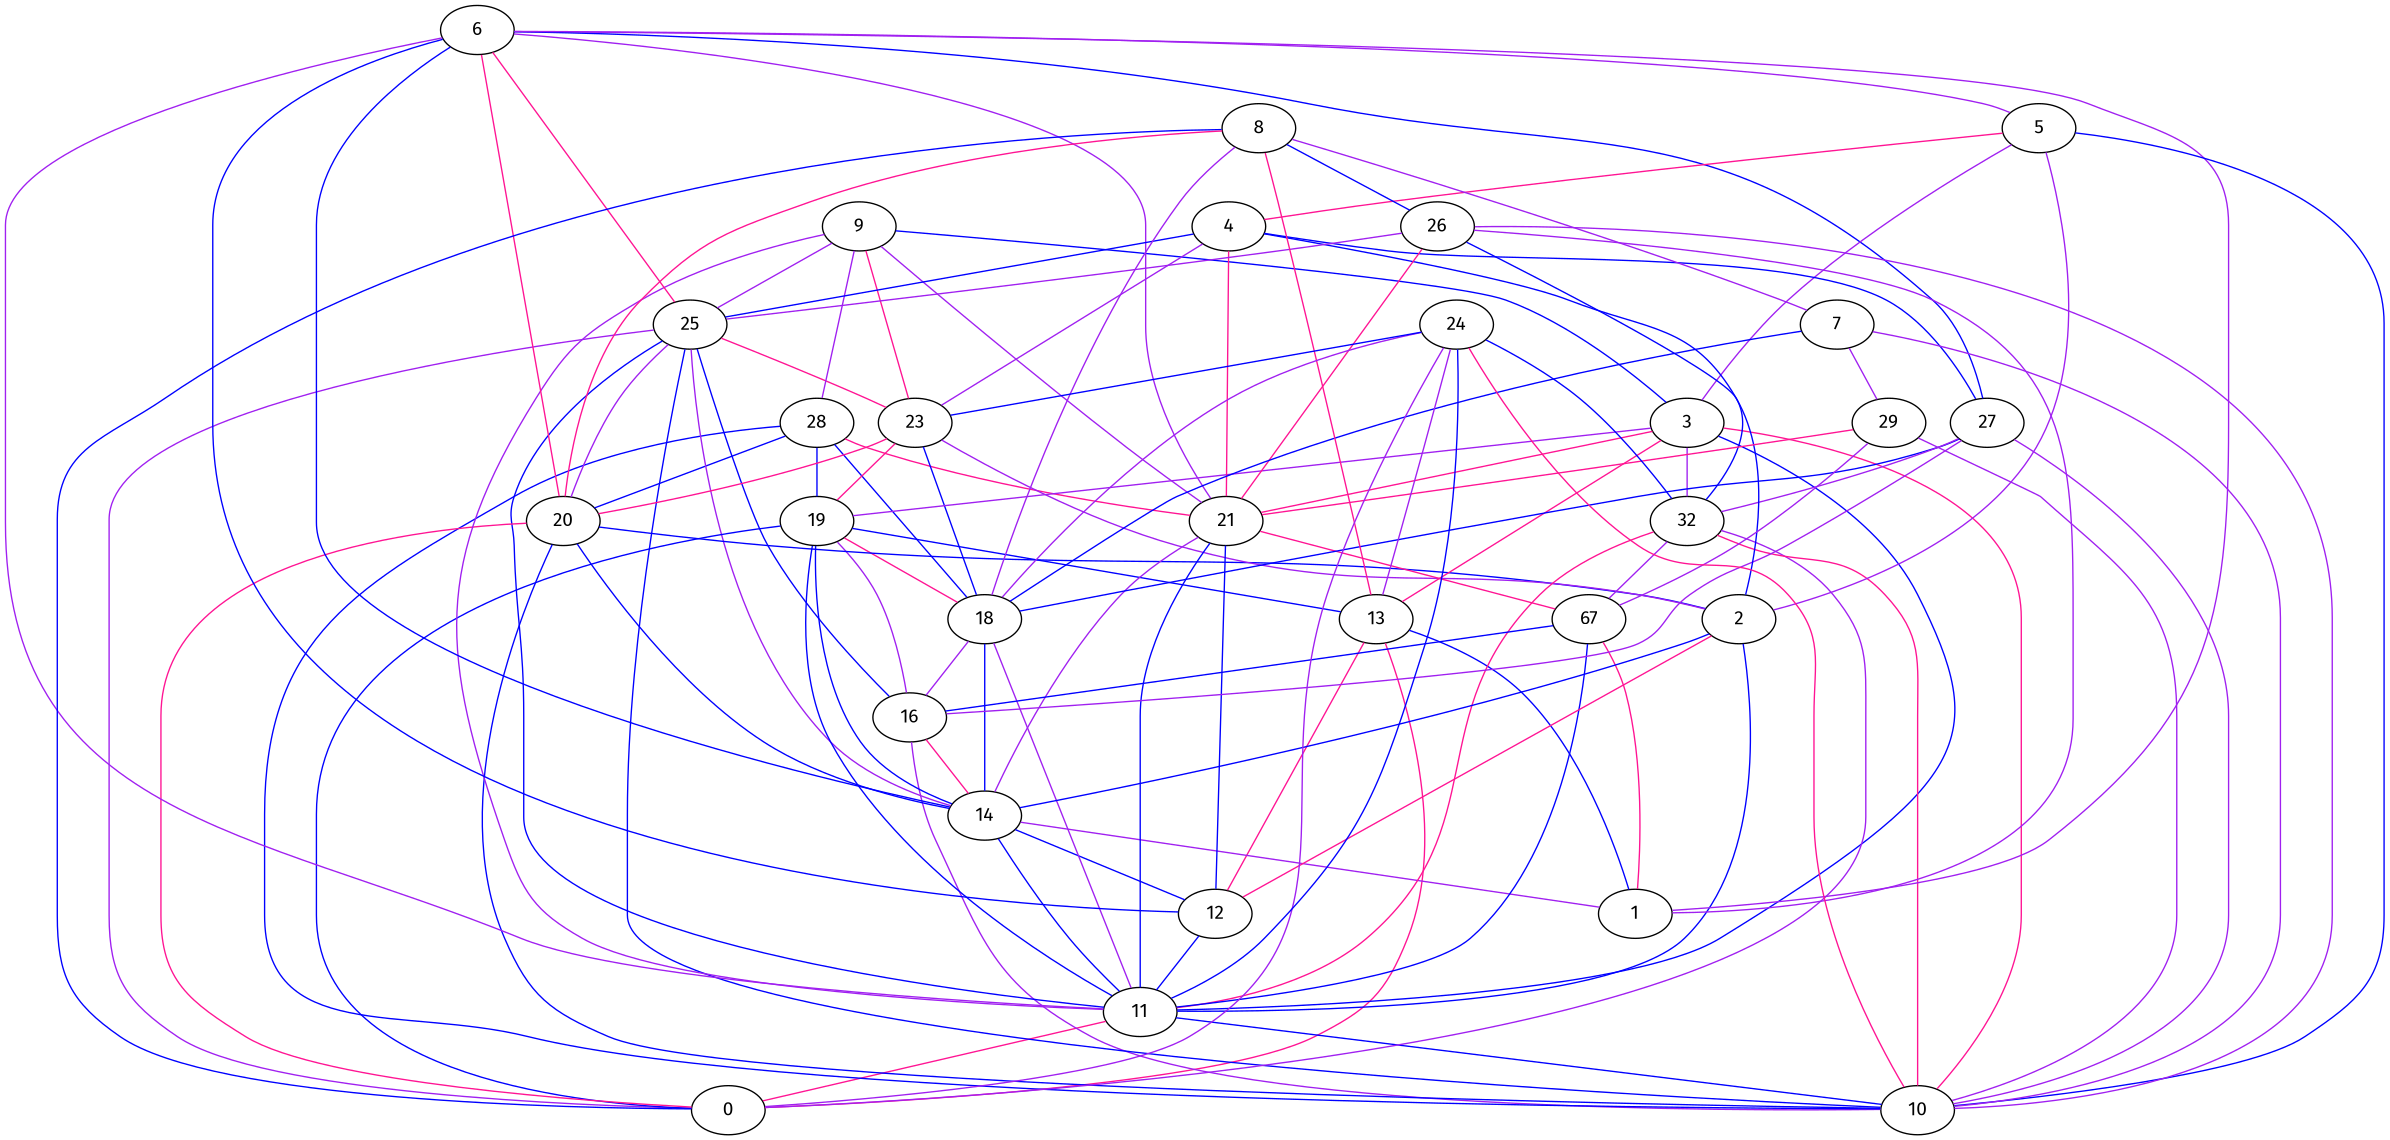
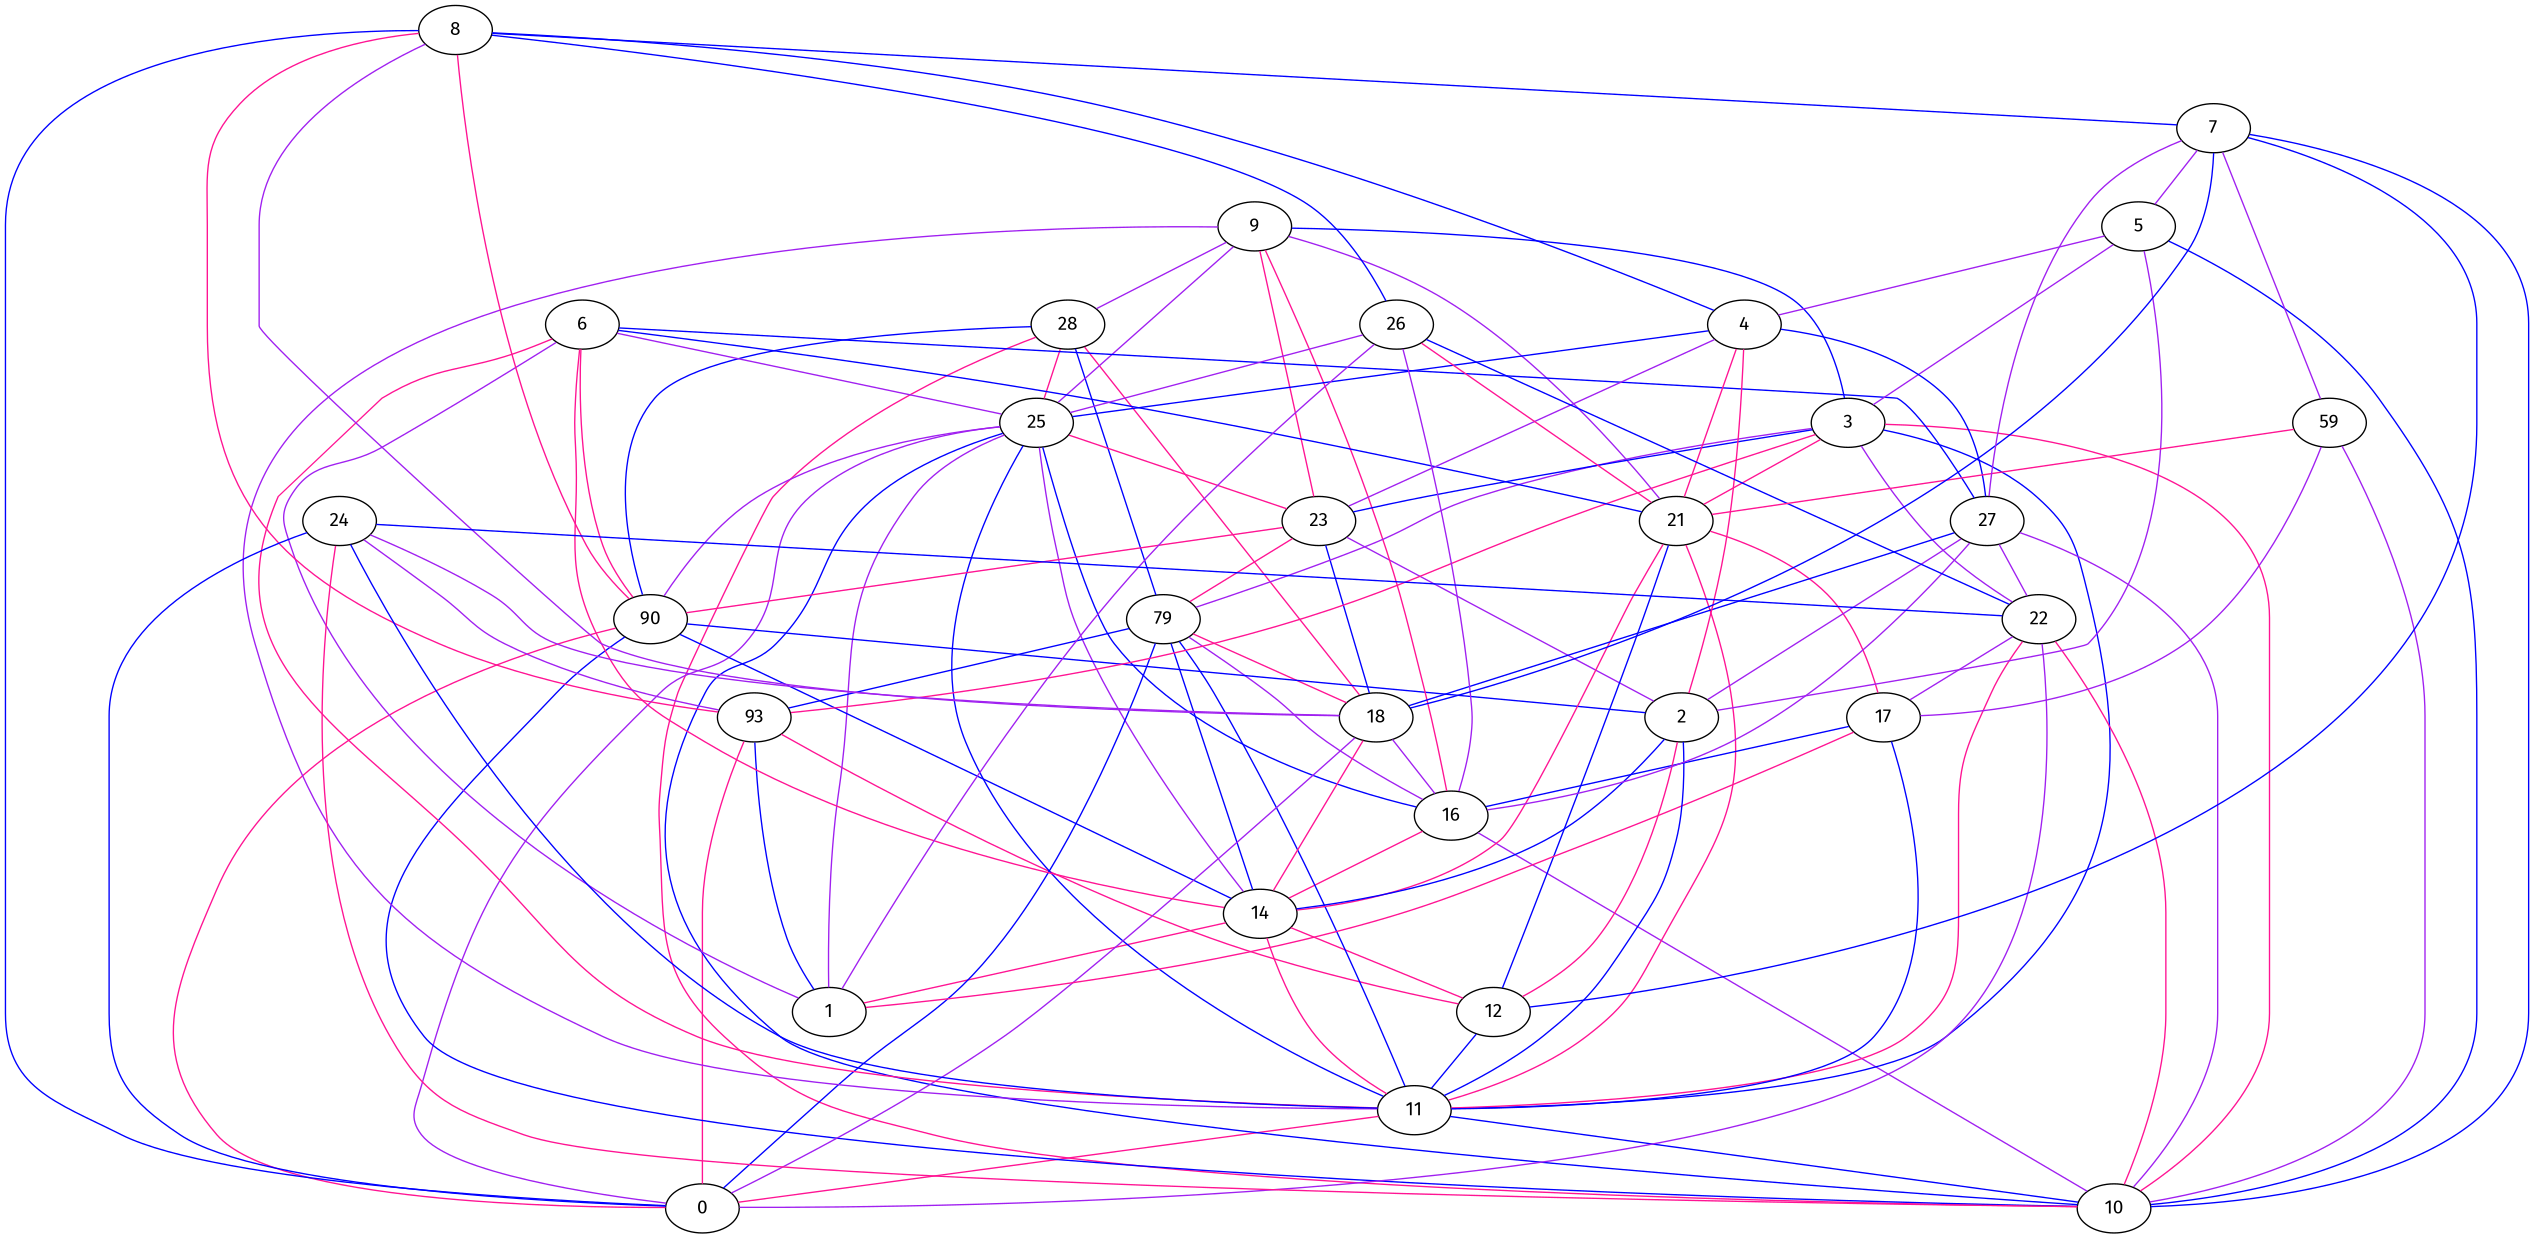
(1264, 45) -> (2176, 177)
none -> (1117, 110)
(993, 113) -> (1081, 398)
(1633, 173) -> (1941, 276)
(584, 177) -> (809, 374)
(1538, 216) -> (1335, 79)
none -> (2043, 280)
(1645, 325) -> (1729, 523)
(1186, 374) -> (1479, 487)
(1889, 423) -> (2330, 423)
(998, 483) -> (1052, 374)
(2298, 487) -> (1448, 547)
(563, 521) -> (651, 619)
(817, 521) -> (1163, 619)
(901, 521) -> (1222, 521)
(1687, 521) -> (2039, 619)
none -> (1379, 528)
(344, 578) -> (729, 754)
(1376, 619) -> (754, 717)
(1589, 619) -> (1884, 717)
none -> (1834, 619)
(1077, 648) -> (1540, 778)
none -> (849, 680)
(369, 704) -> (2288, 752)
(2280, 704) -> (2529, 719)
(985, 721) -> (1318, 815)
(100, 756) -> (545, 930)
(1140, 757) -> (1697, 878)
(1062, 816) -> (1047, 1004)
(1281, 860) -> (1045, 963)
(1100, 865) -> (1377, 963)
(1296, 884) -> (111, 1043)
(1054, 919) -> (1310, 1029)
(638, 1056) -> (943, 1137)
